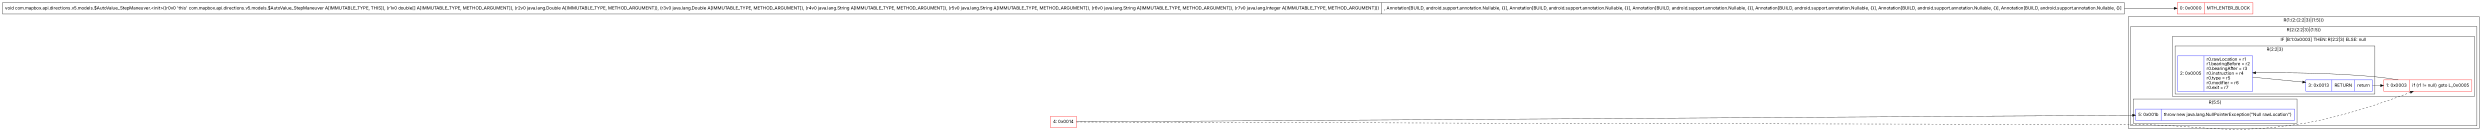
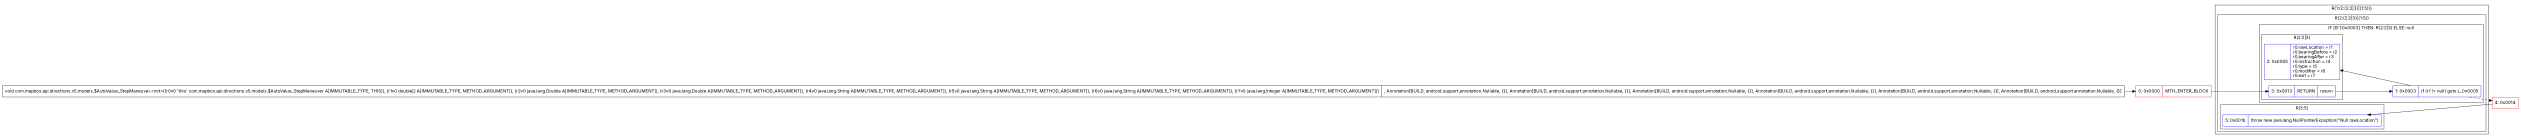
(2228, 64) -> (2315, 52)
(2278, 80) -> (2238, 91)
(2428, 86) -> (2437, 91)
(1746, 124) -> (2480, 99)
